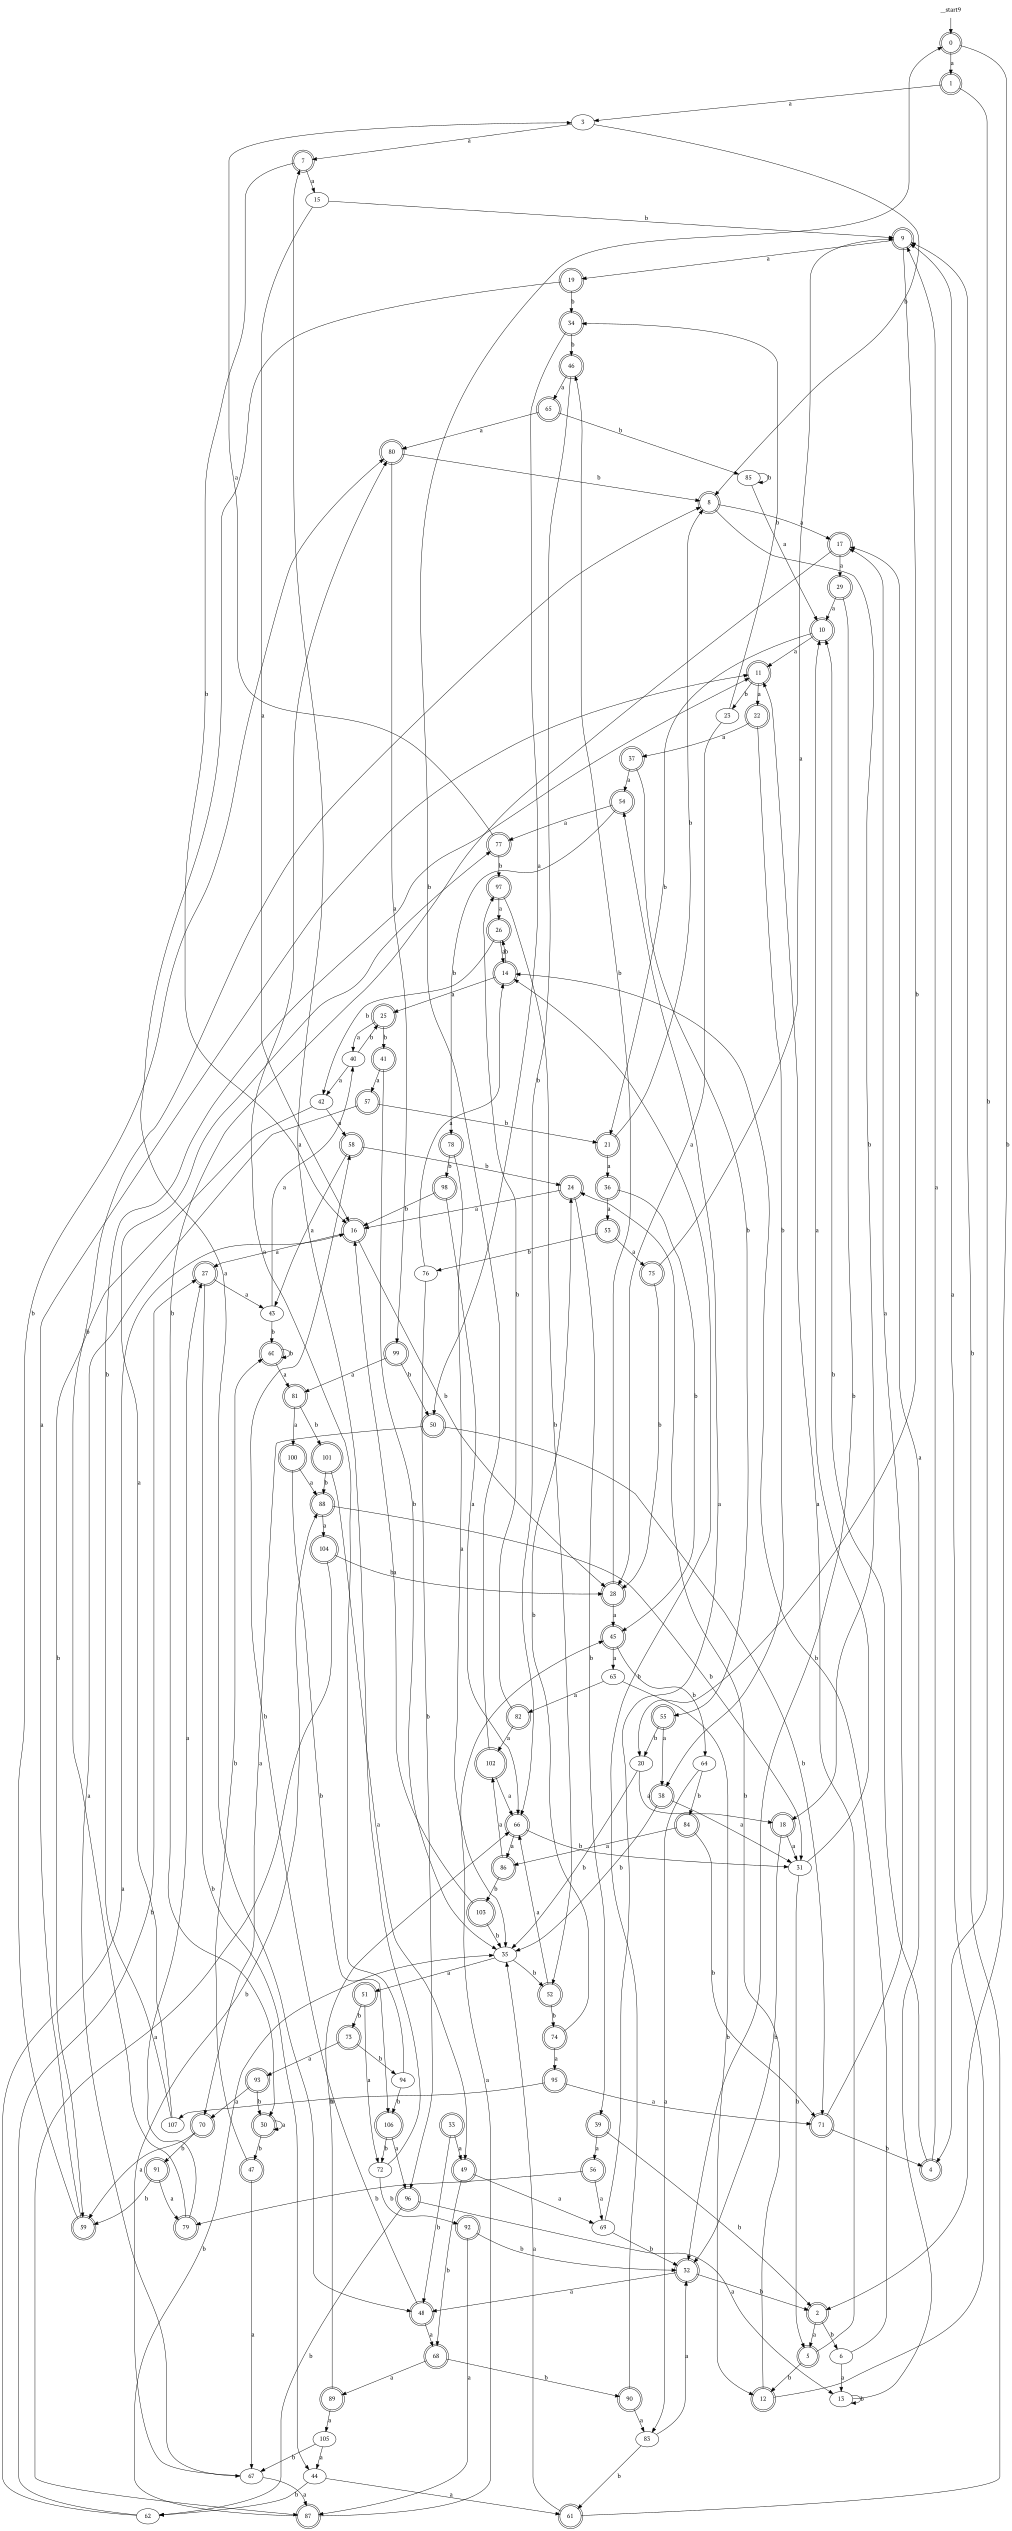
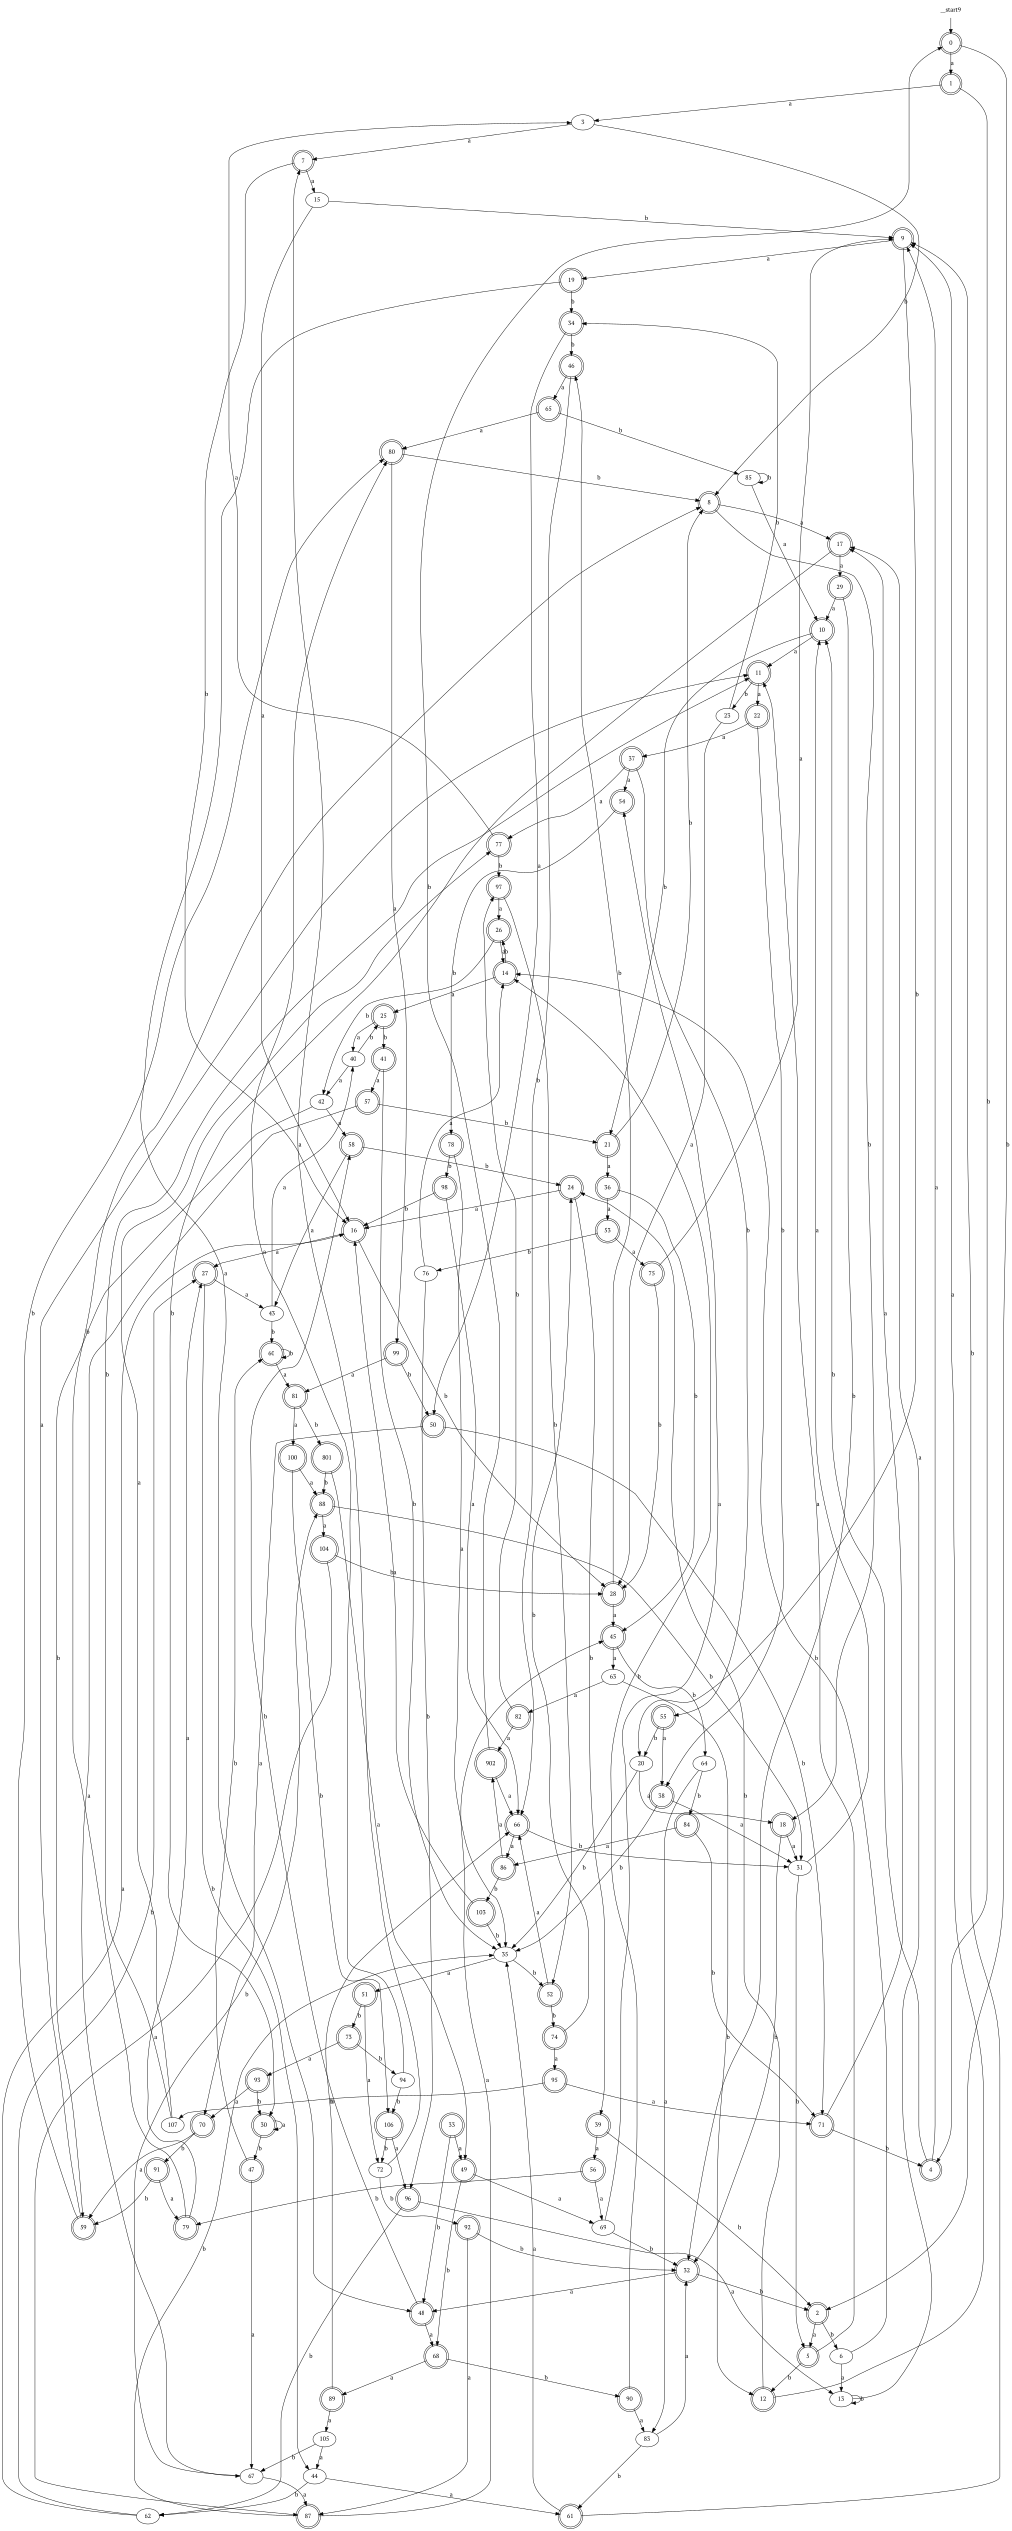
(562, 821) -> (574, 811)
(327, 1458) -> (327, 1458)
(491, 1764) -> (491, 1764)
